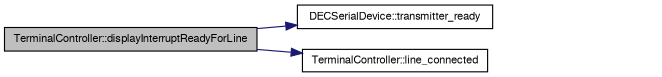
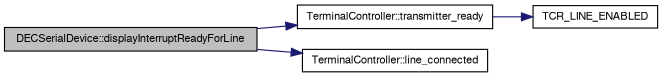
(395, 17) -> (395, 17)
none -> (595, 17)
(131, 39) -> (131, 39)
